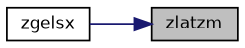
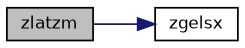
(112, 24) -> (115, 24)
